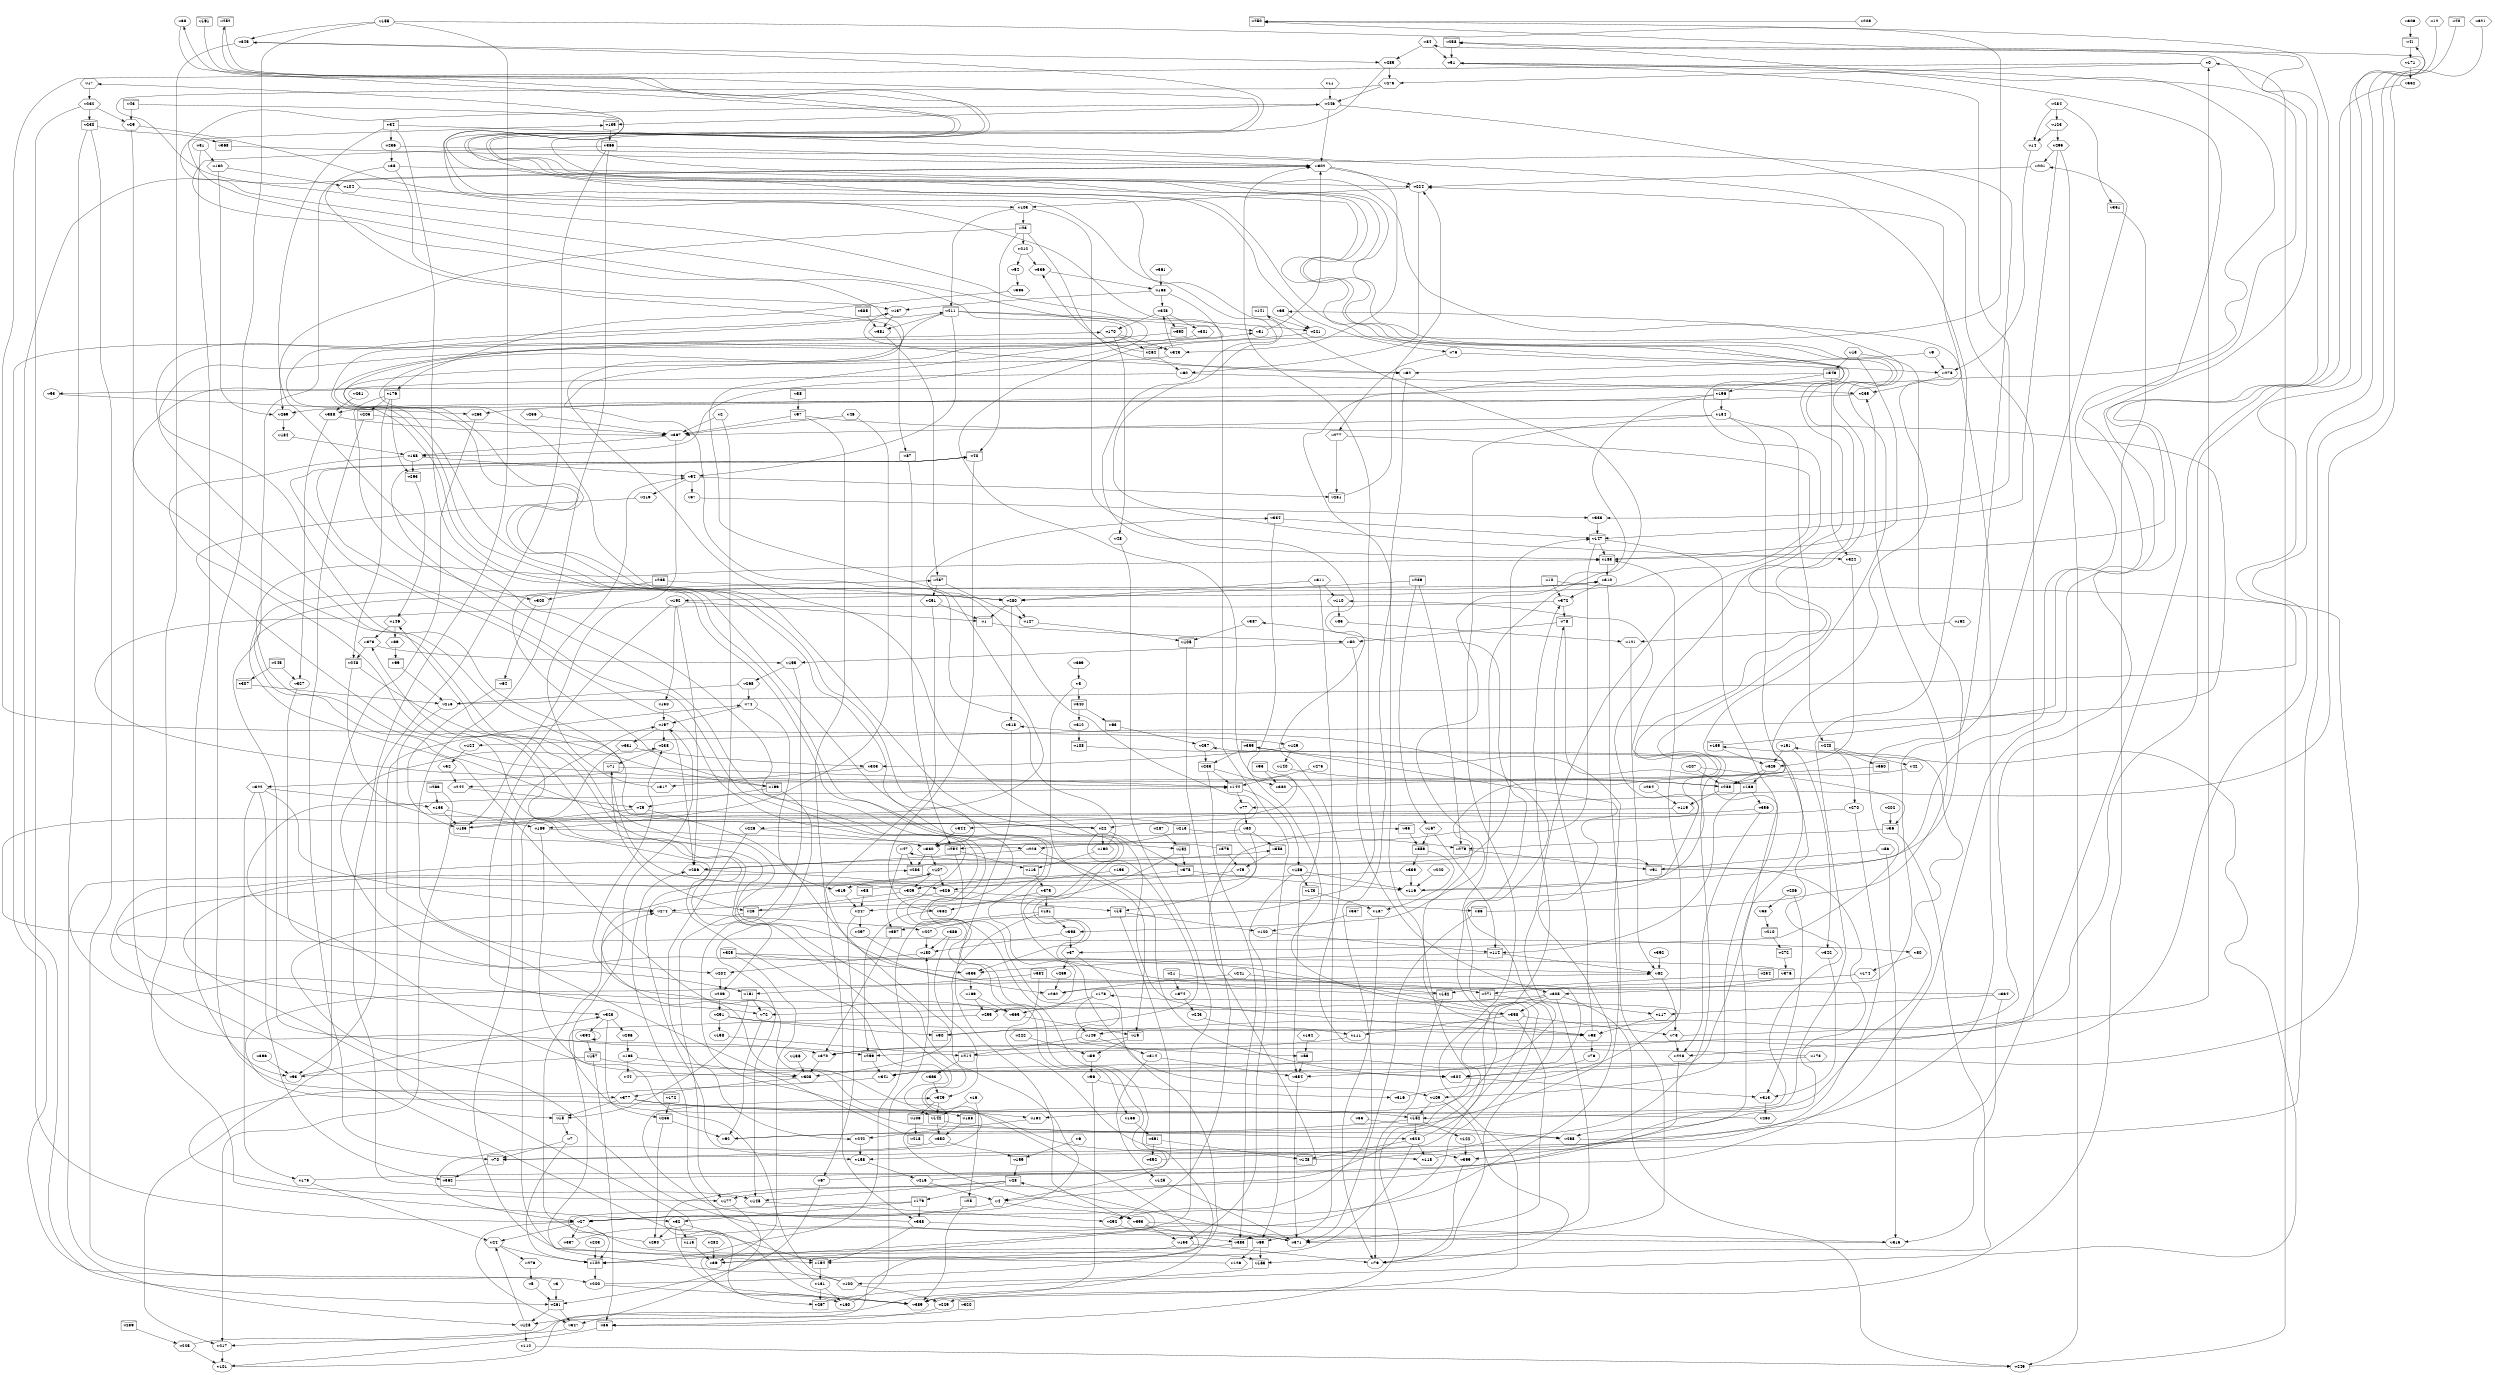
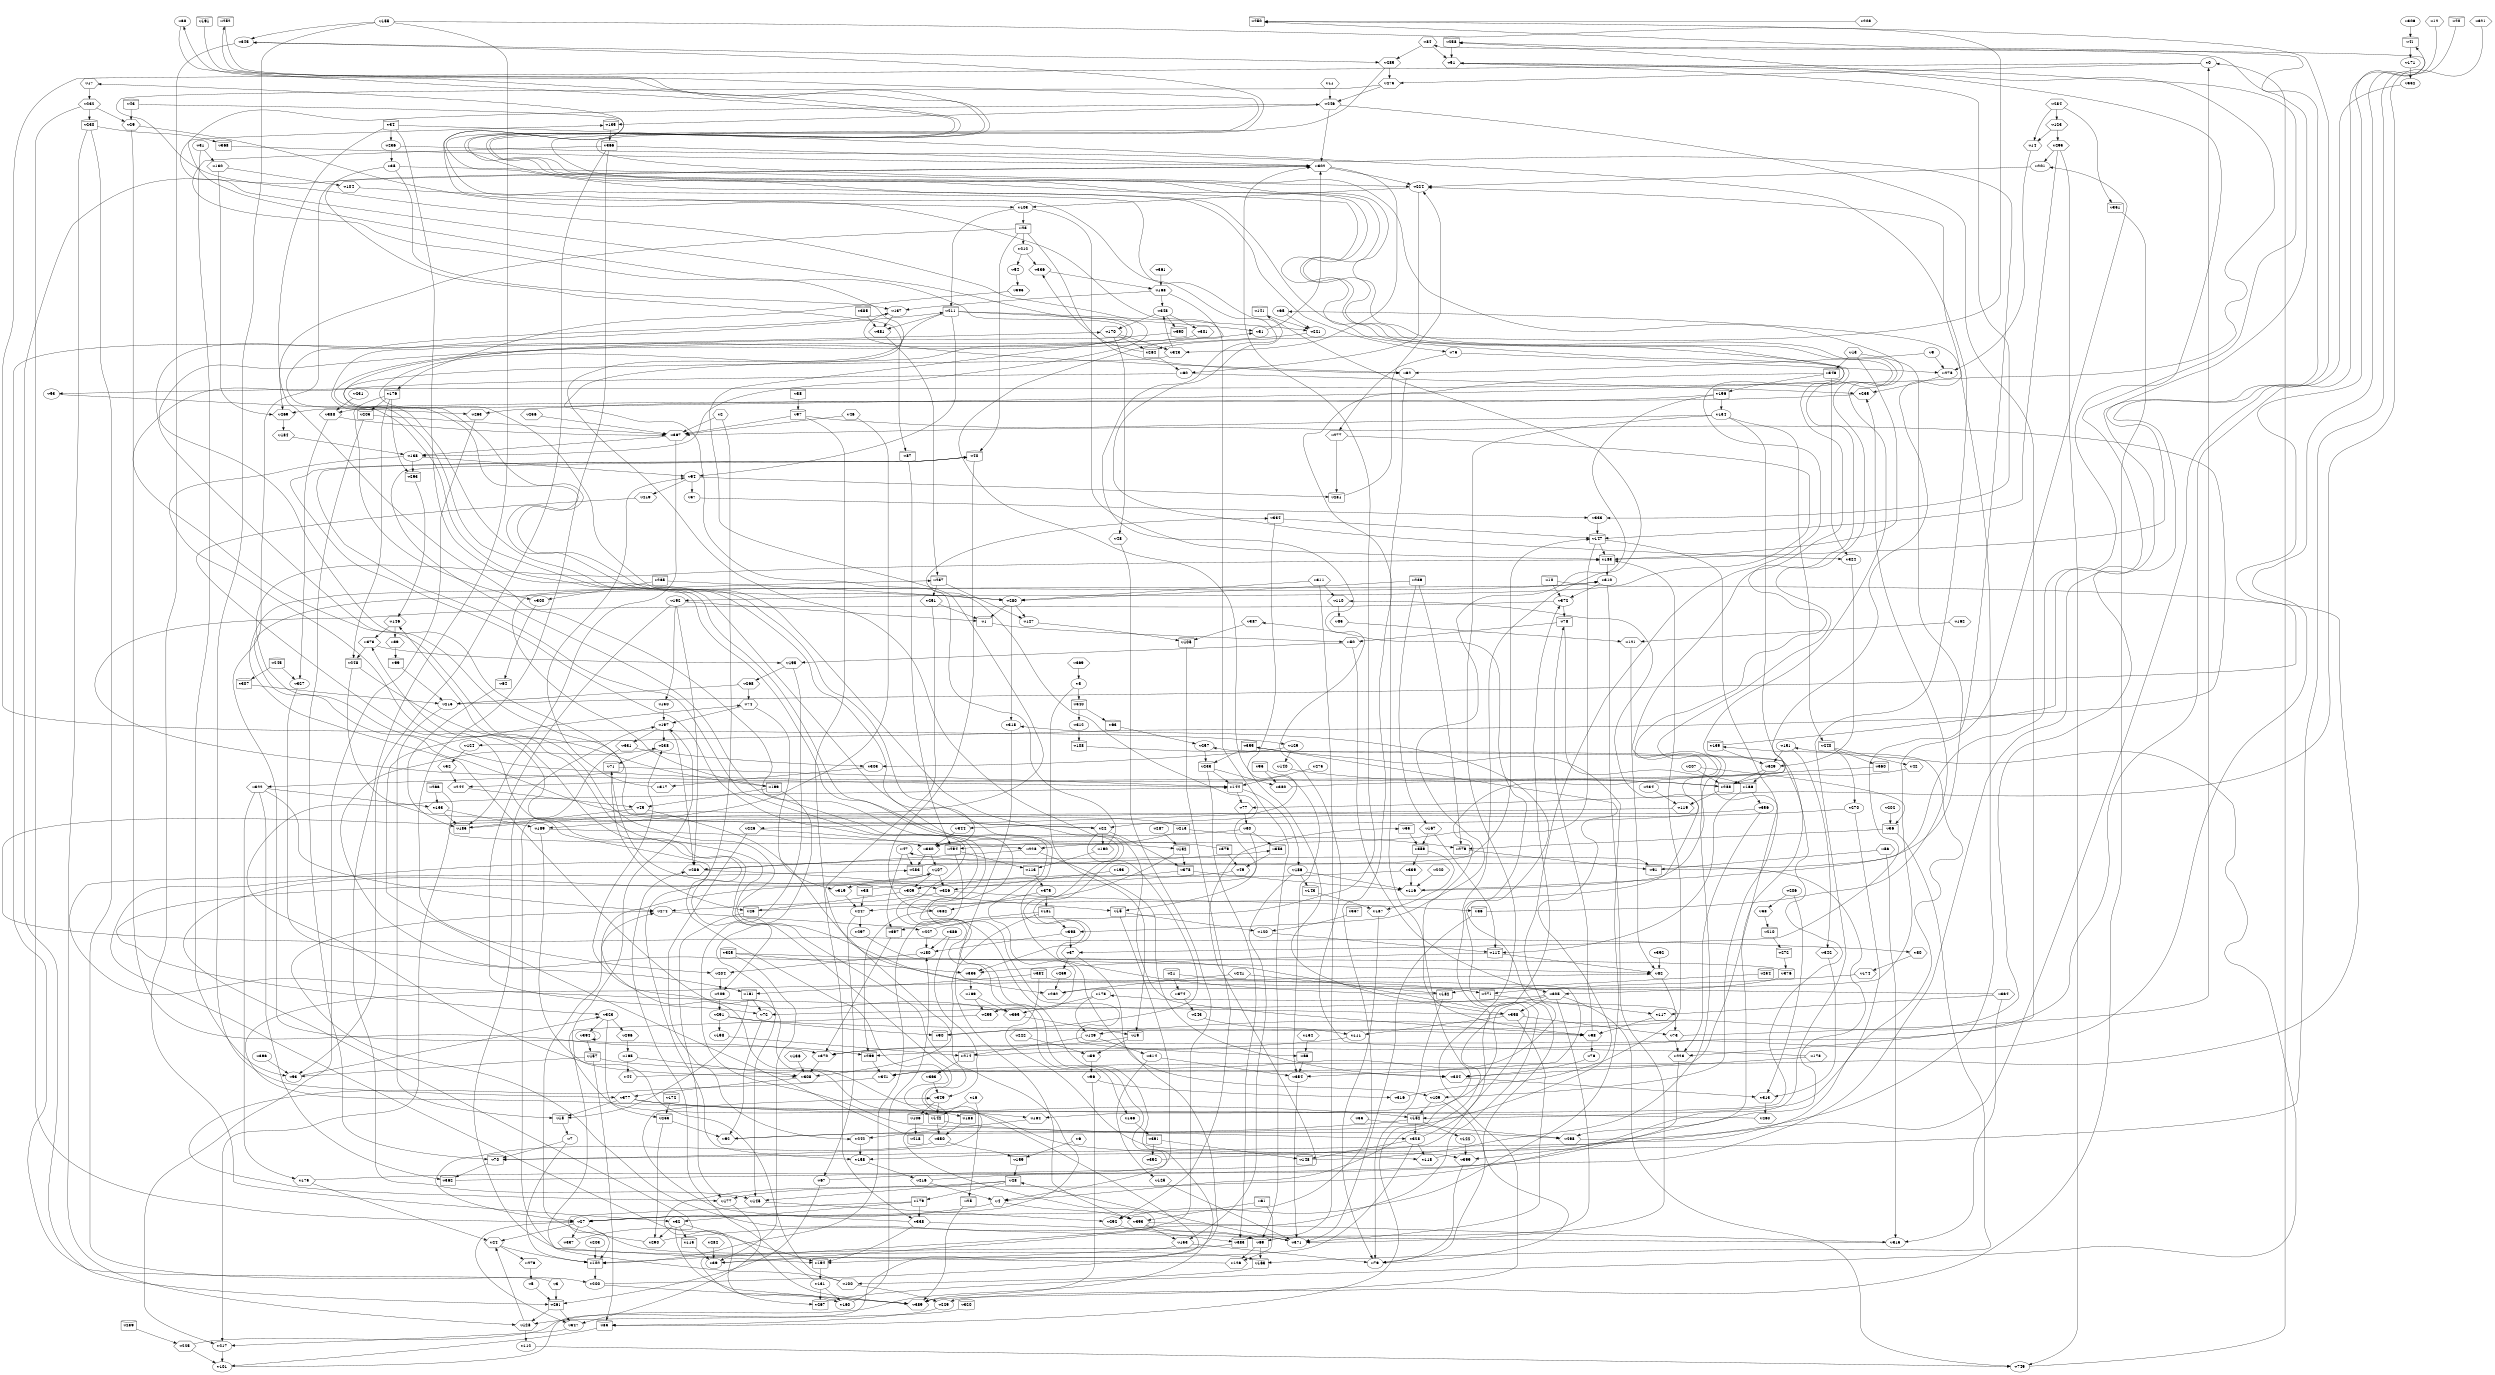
none -> (1262, 1201)
(2020, 1367) -> (2020, 1367)
